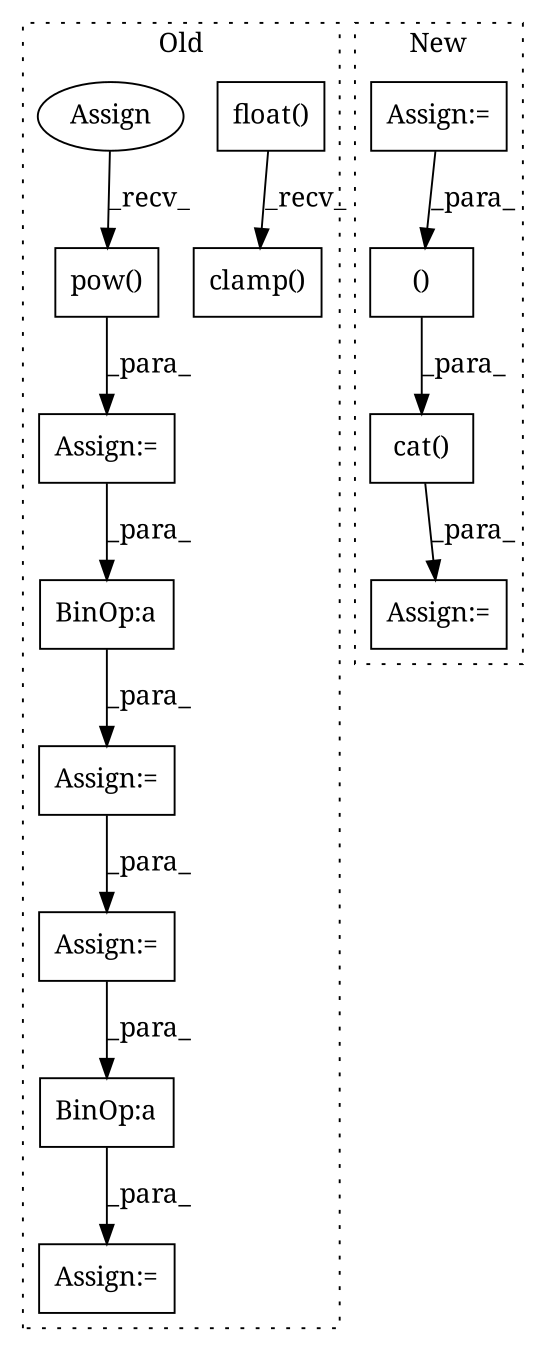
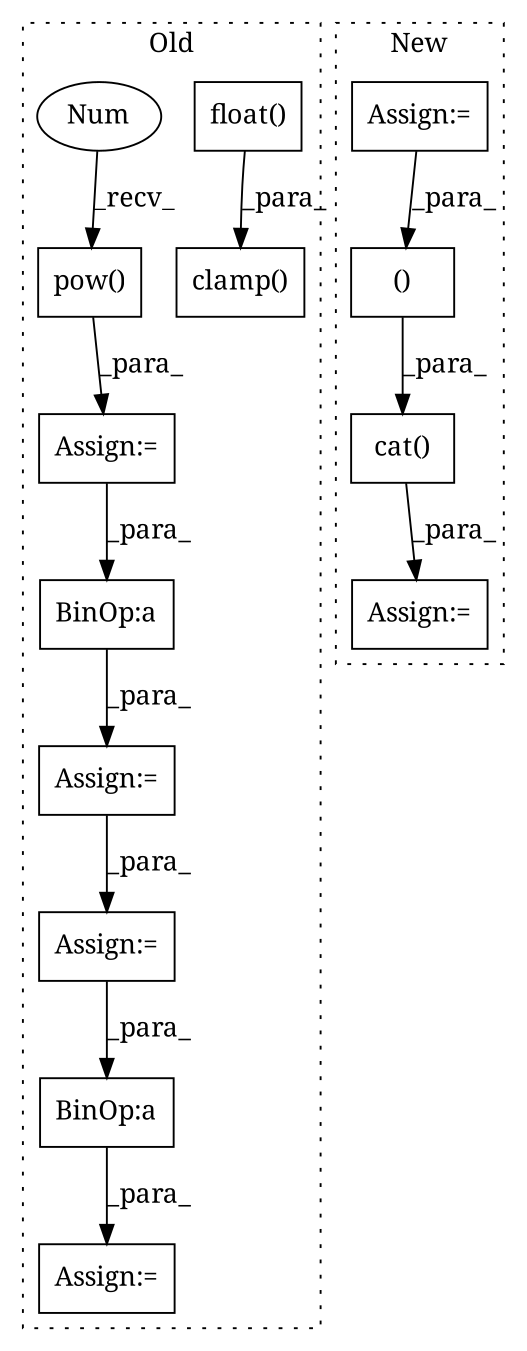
(111, 116) -> (99, 116)
(306, 199) -> (285, 199)
